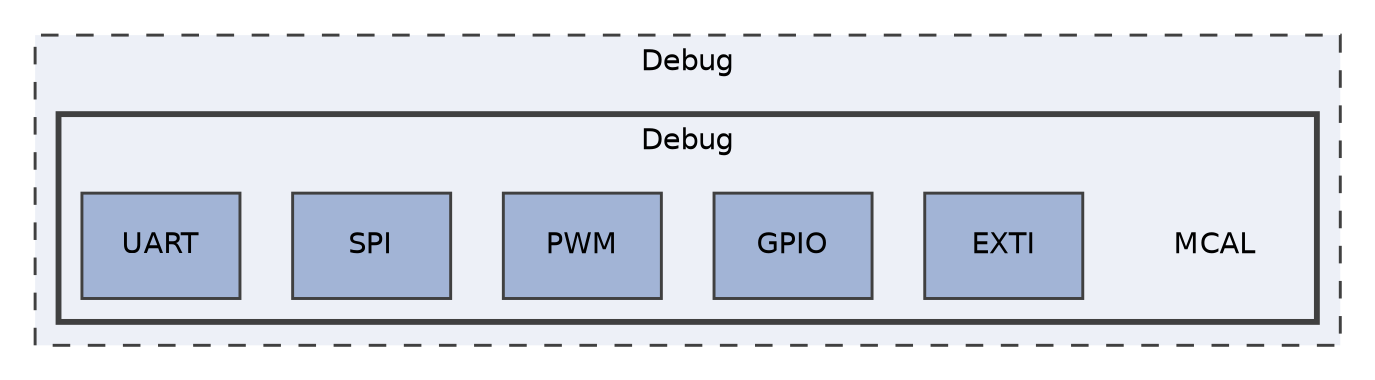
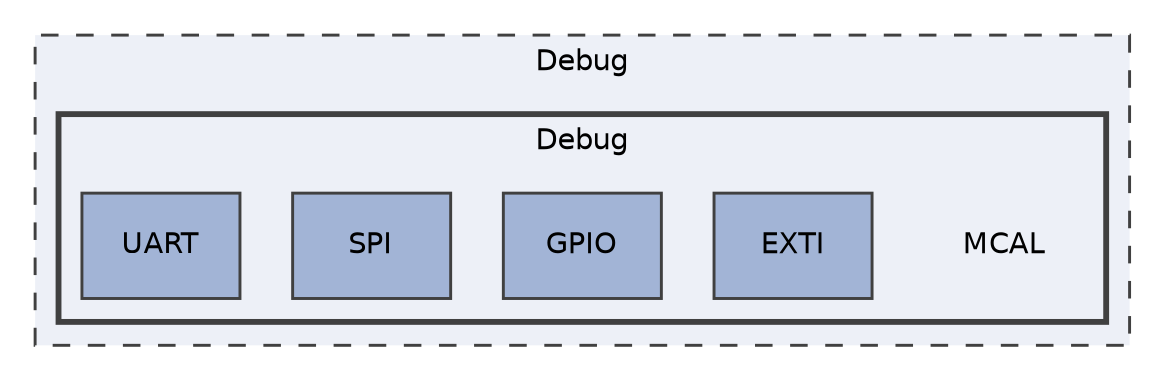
(582, 246) -> none
